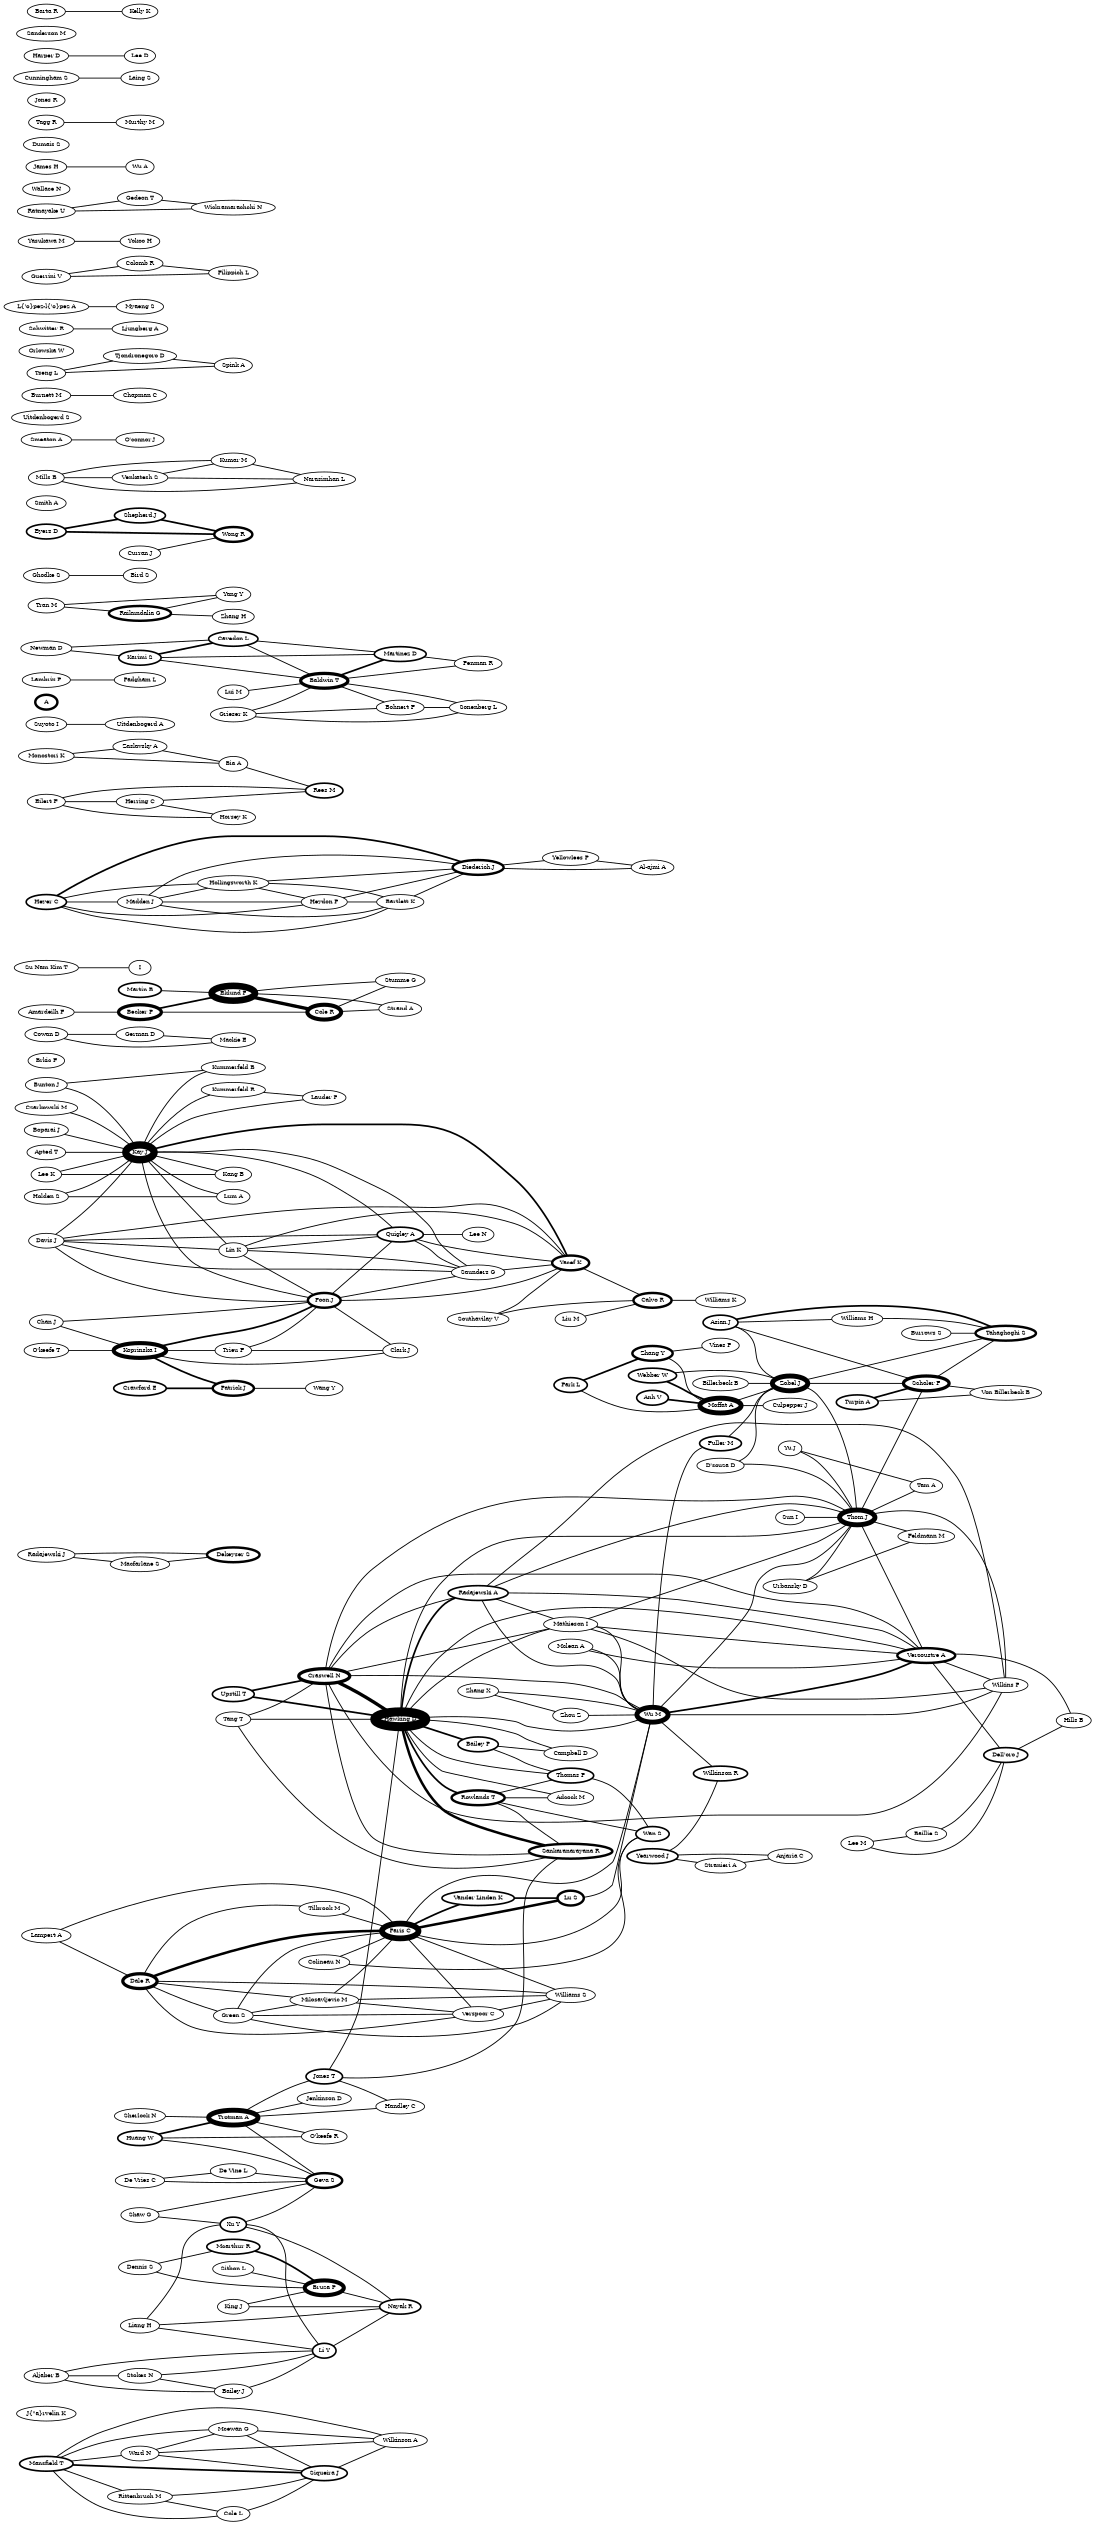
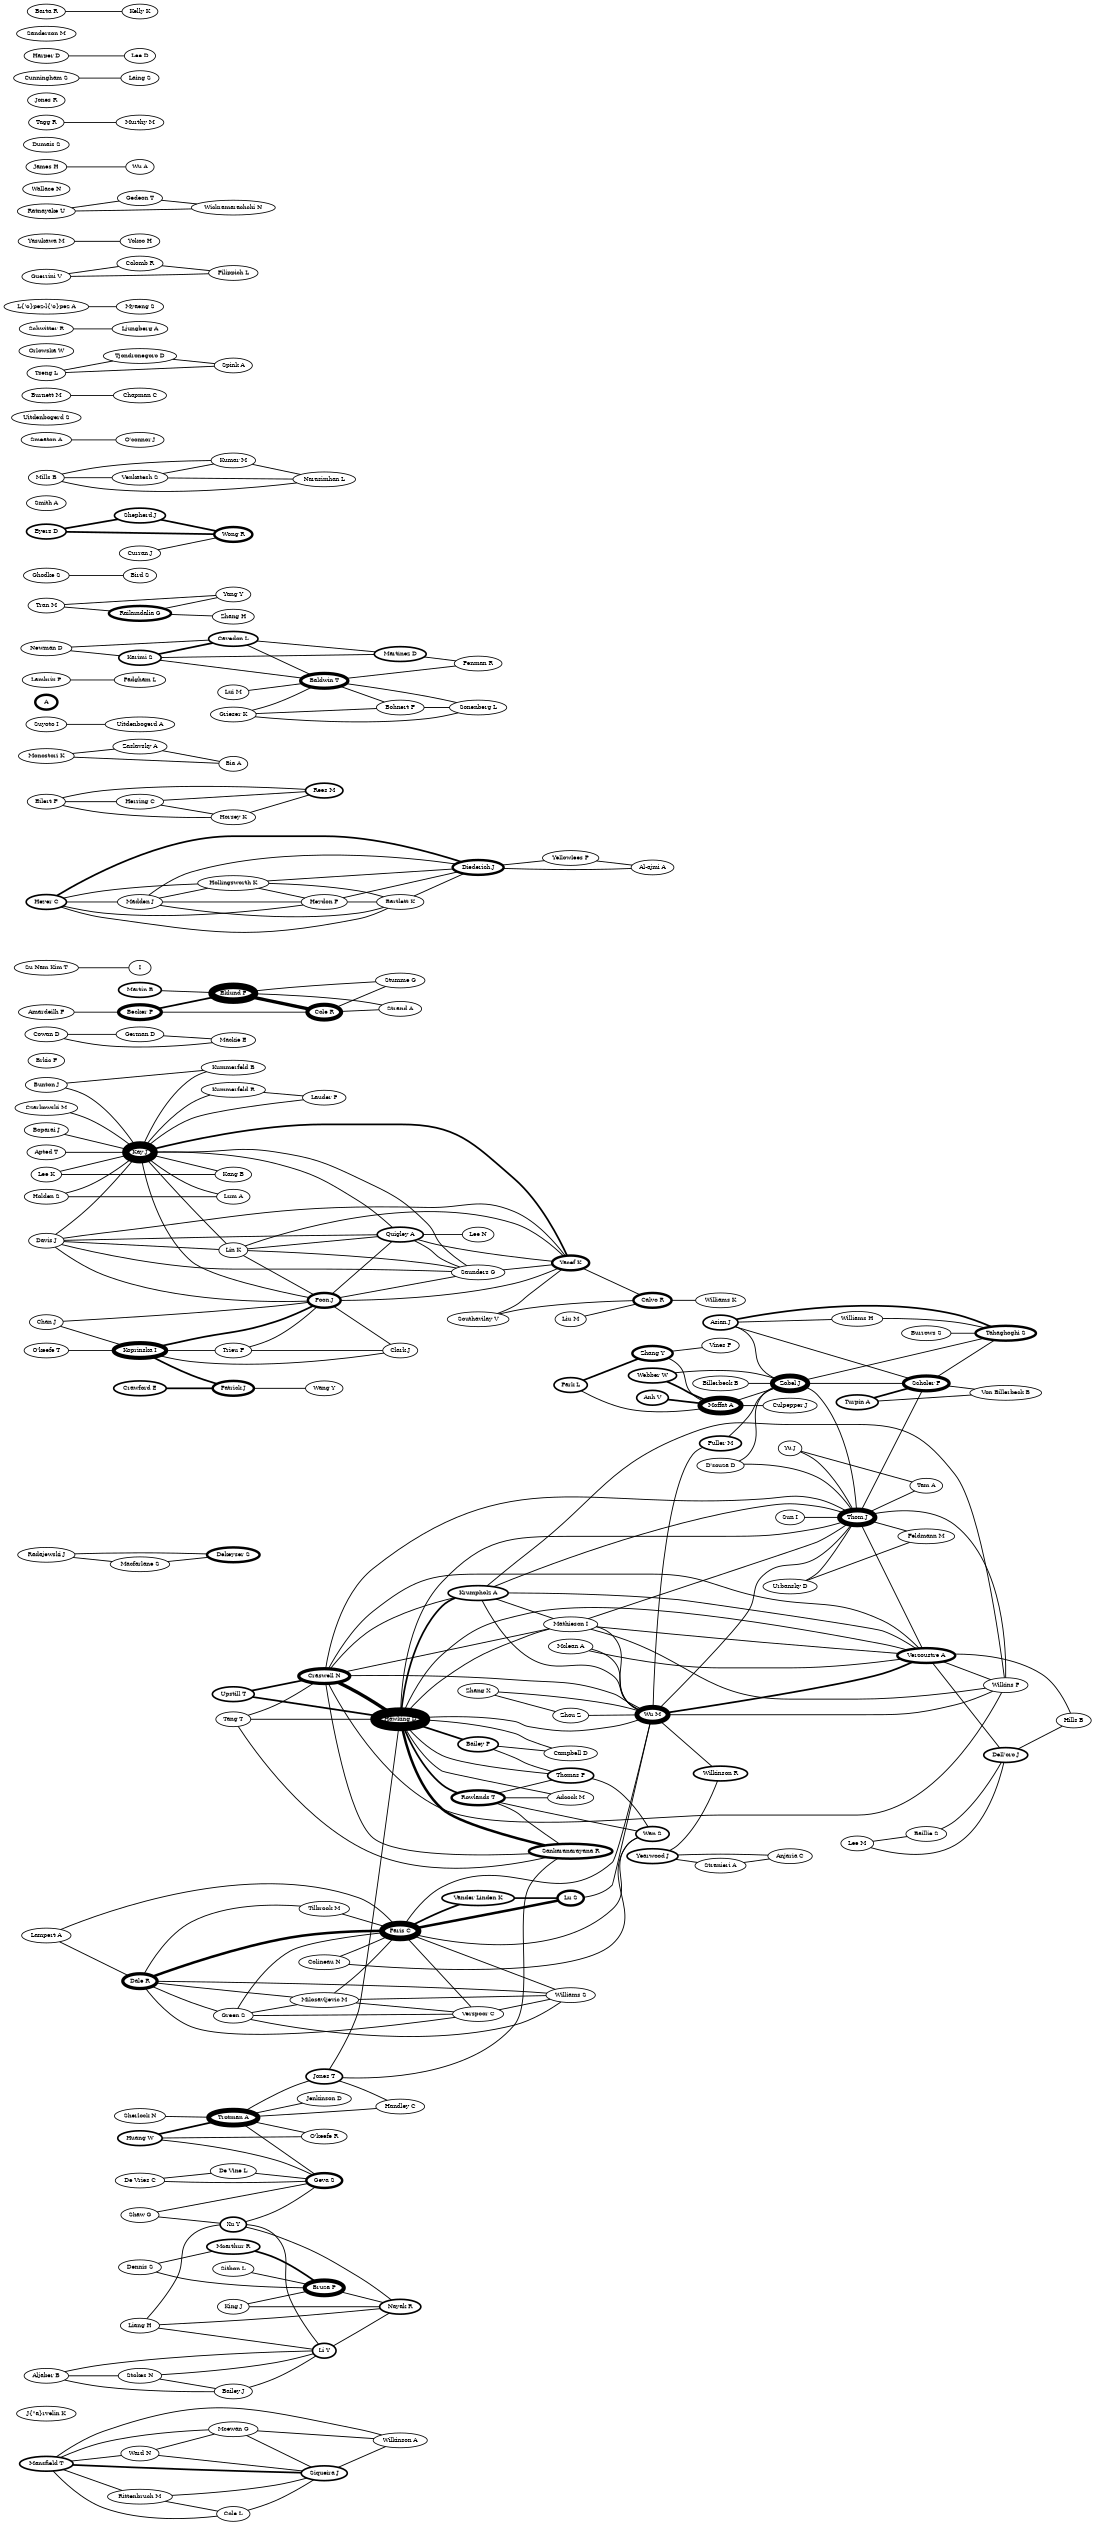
(362, 668) -> none
(278, 777) -> (280, 804)
(478, 1593) -> (478, 1593)
(261, 2447) -> none
